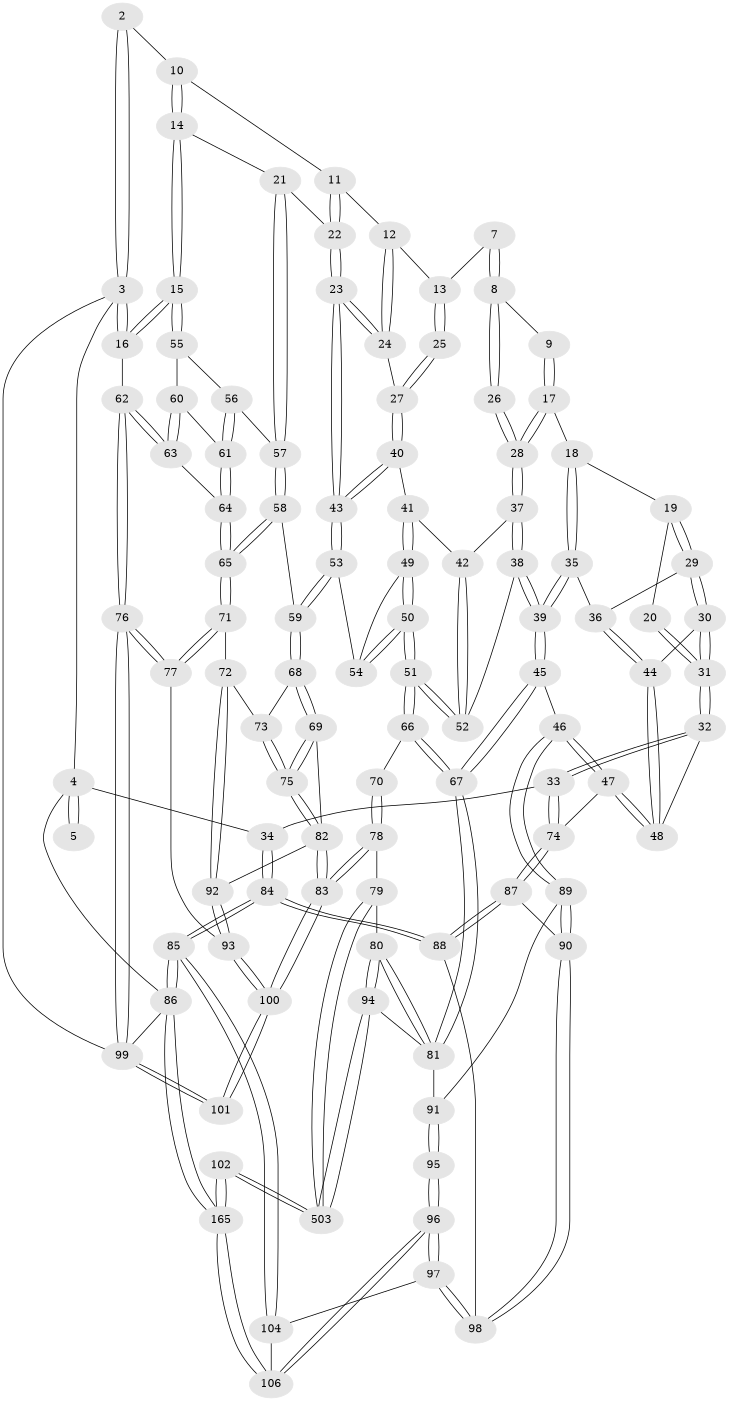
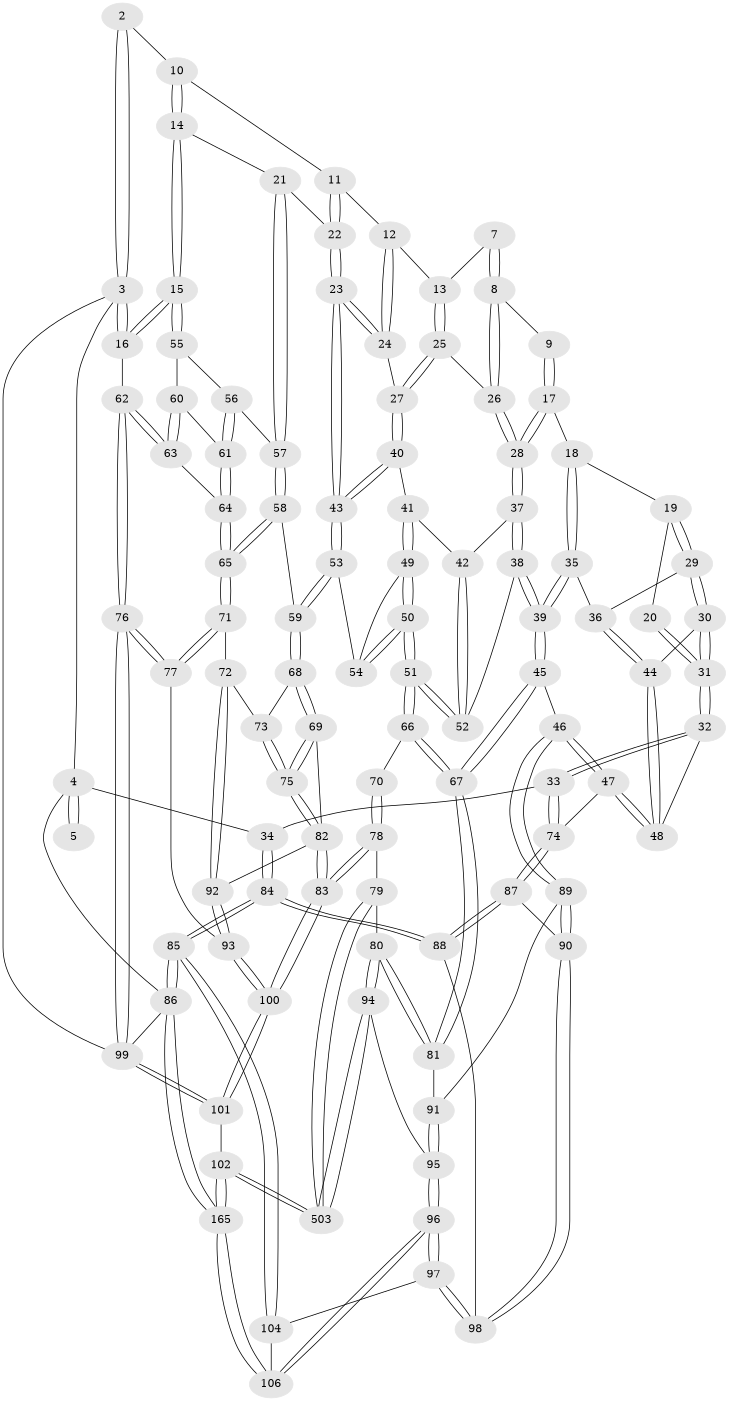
none -> (467, 372)
(401, 1029) -> (391, 1087)
none -> (221, 1138)
